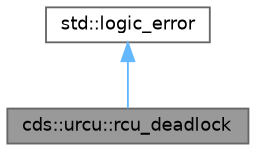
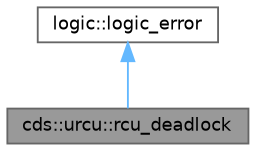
(128, 25) -> (128, 25)
